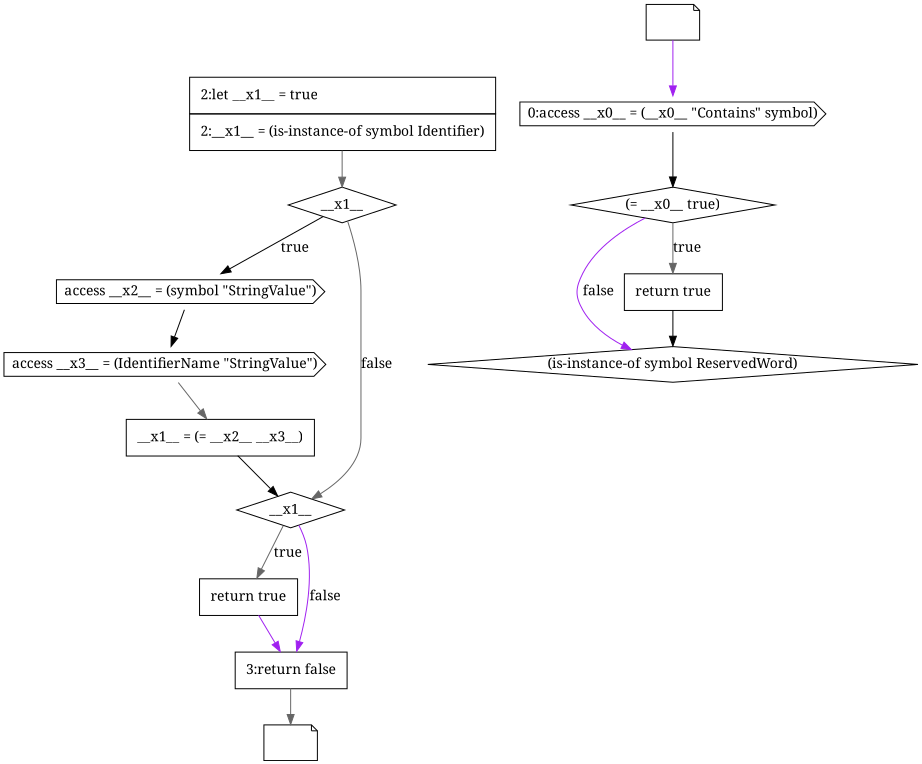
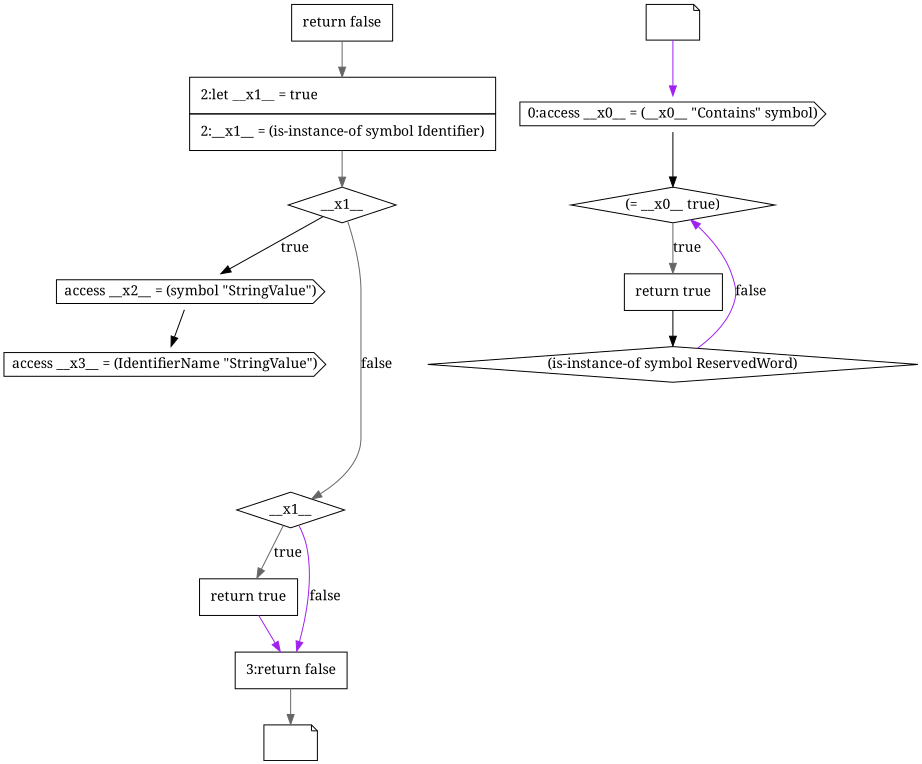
none -> (342, 22)
(581, 277) -> (735, 289)
(220, 437) -> none
